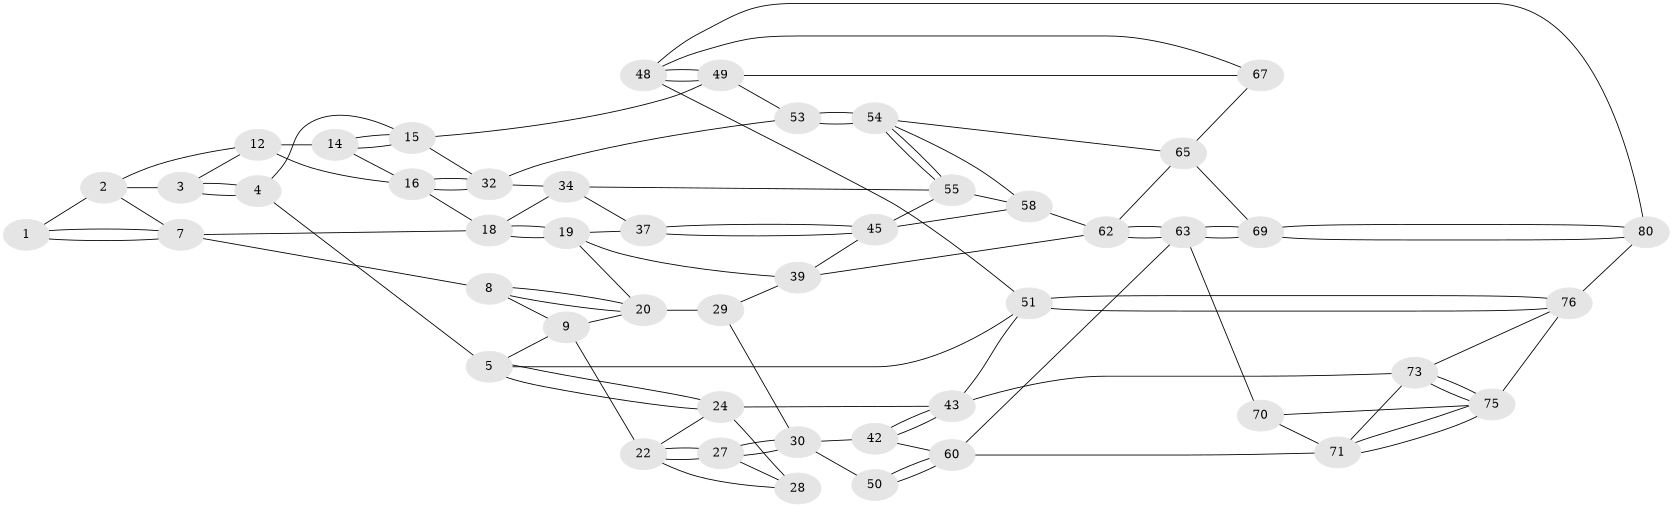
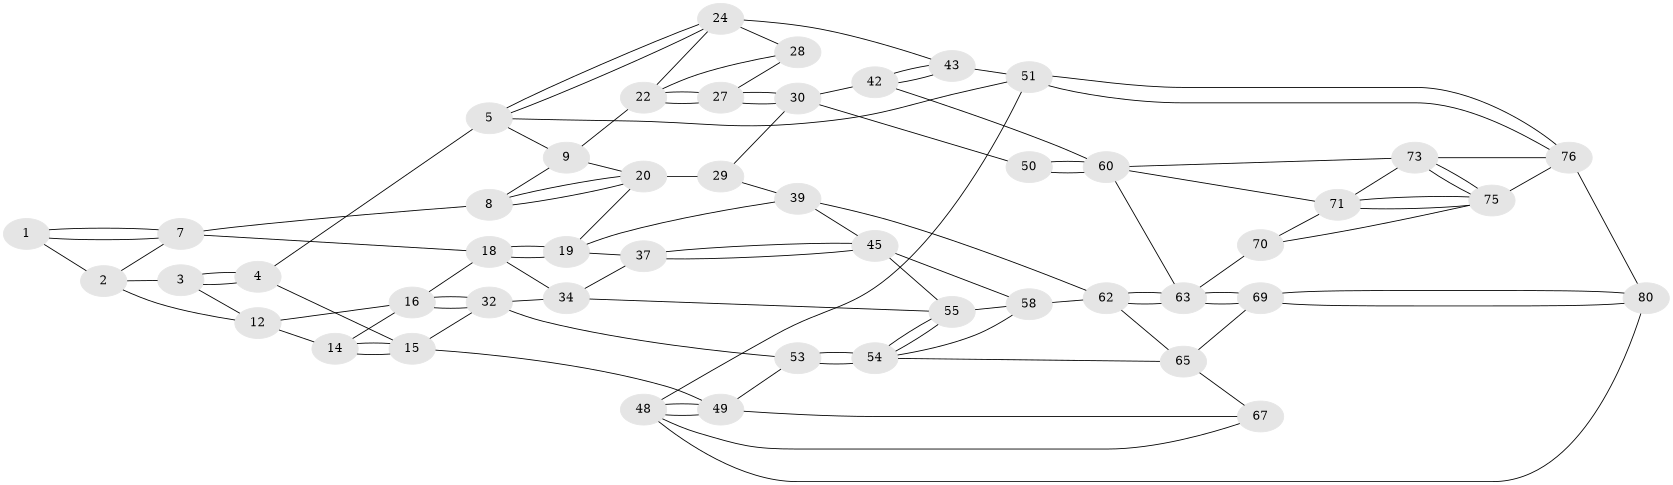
(1181, 376) -> (1260, 162)
